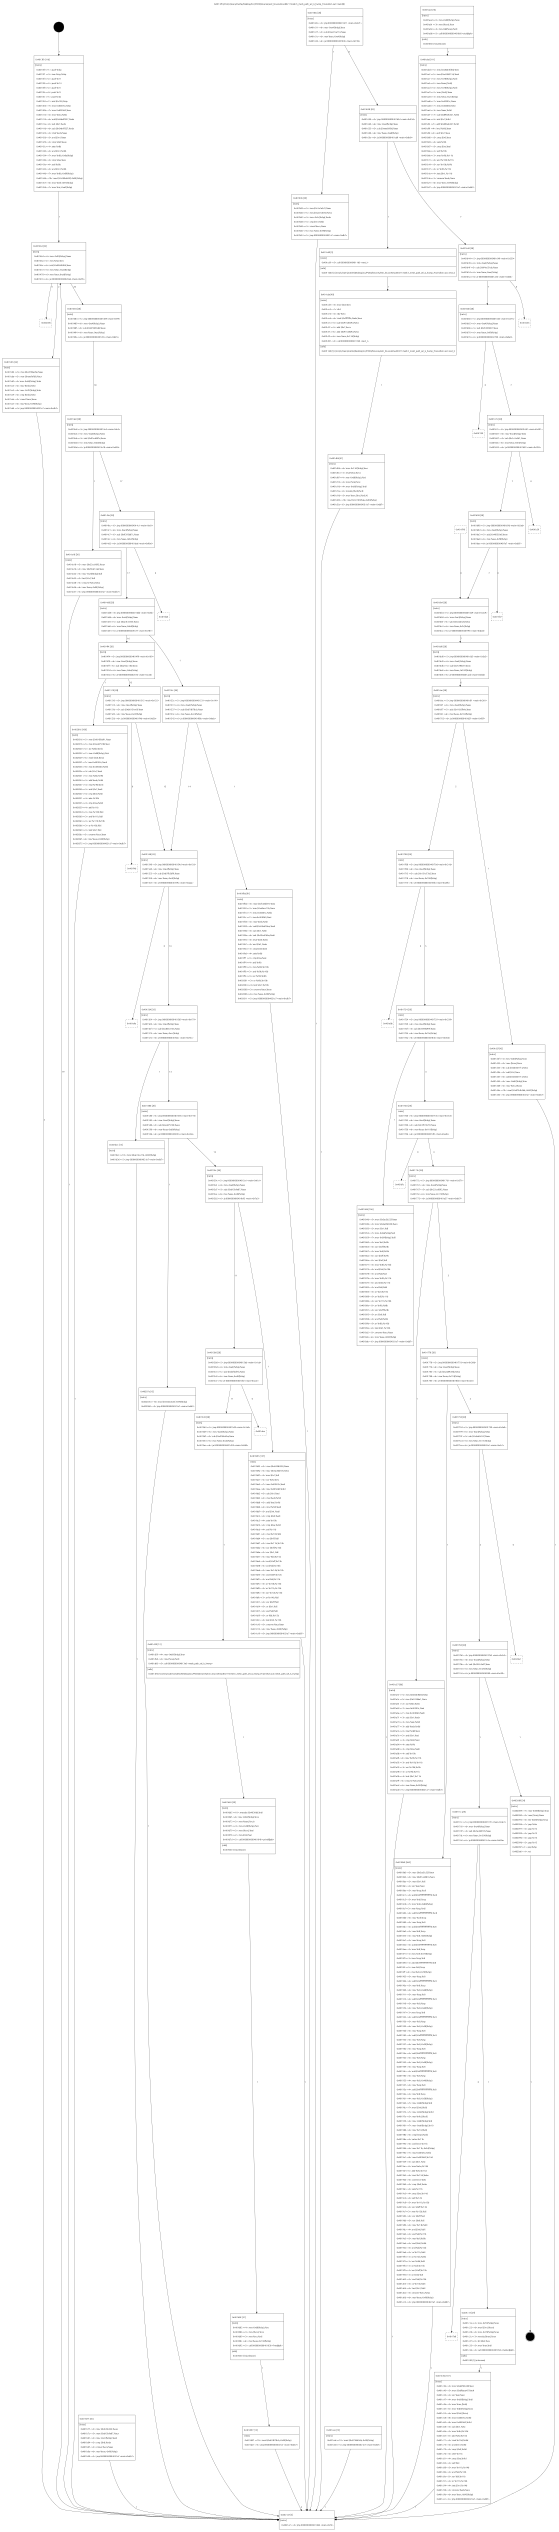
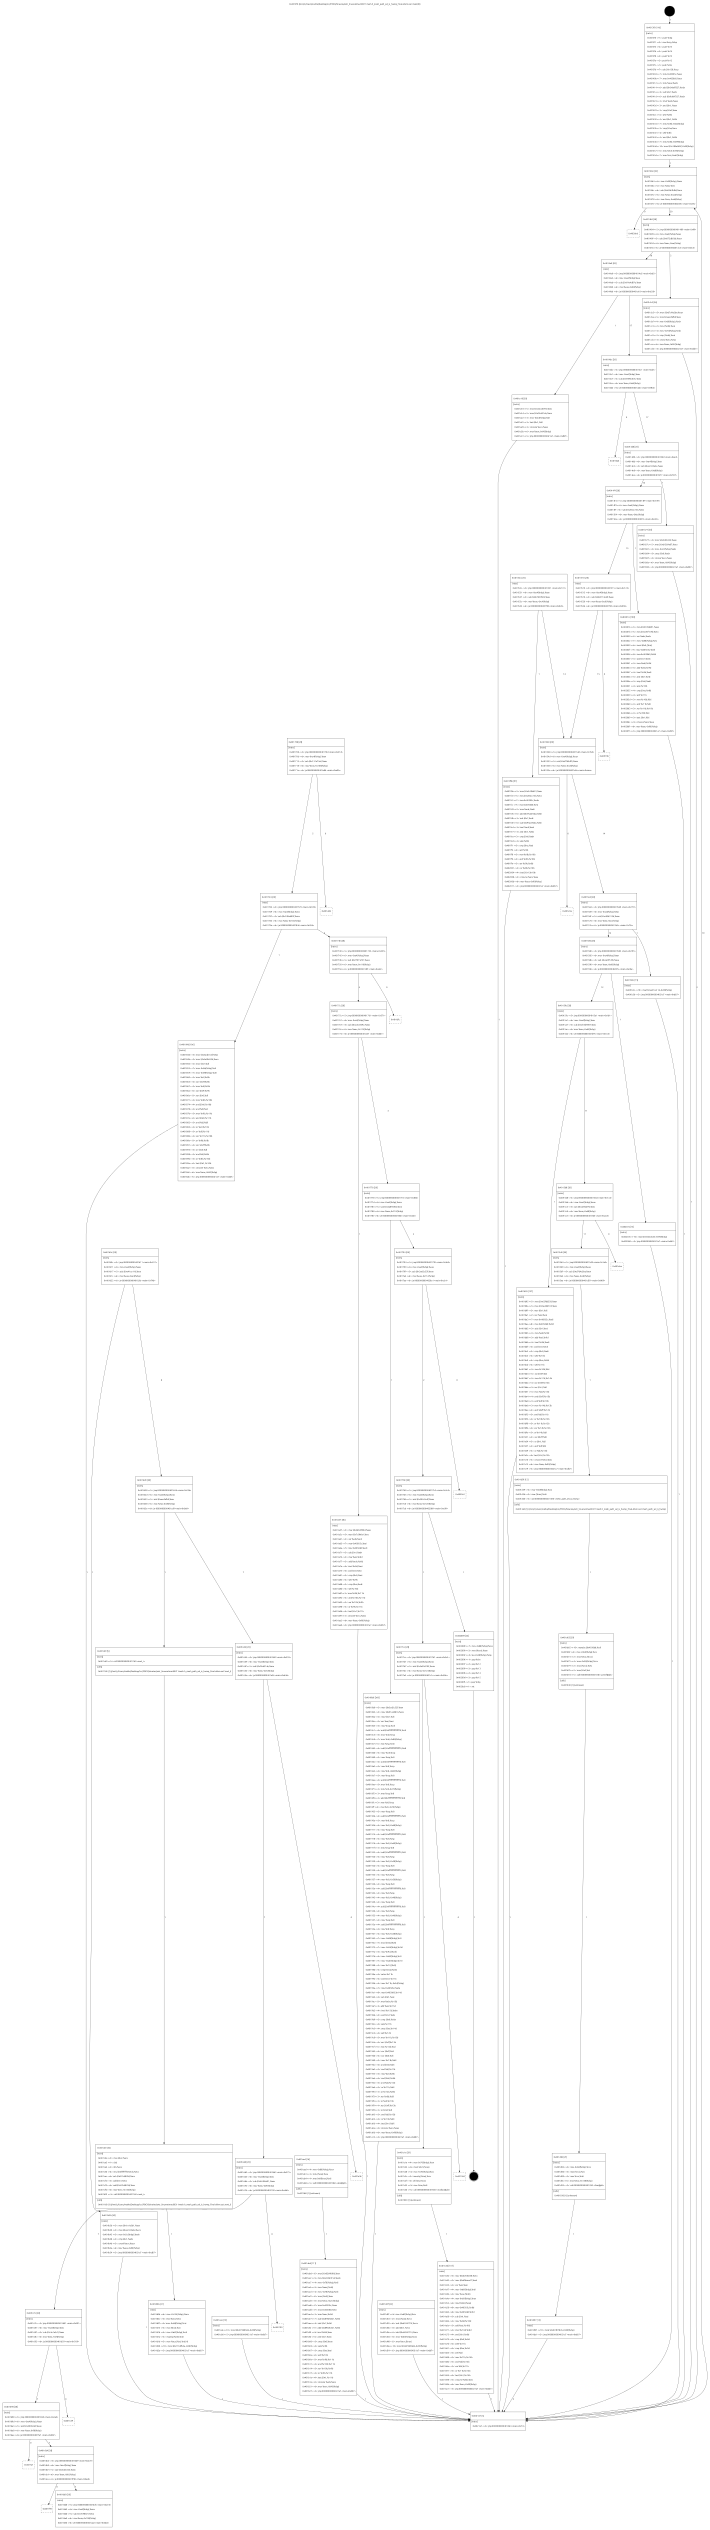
(56, 320) -> (670, 275)
(460, 565) -> (53, 2493)
(168, 659) -> (665, 502)
(460, 705) -> none
none -> (402, 2412)
